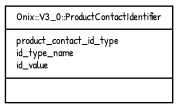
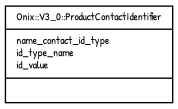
(68, 41) -> (63, 41)
